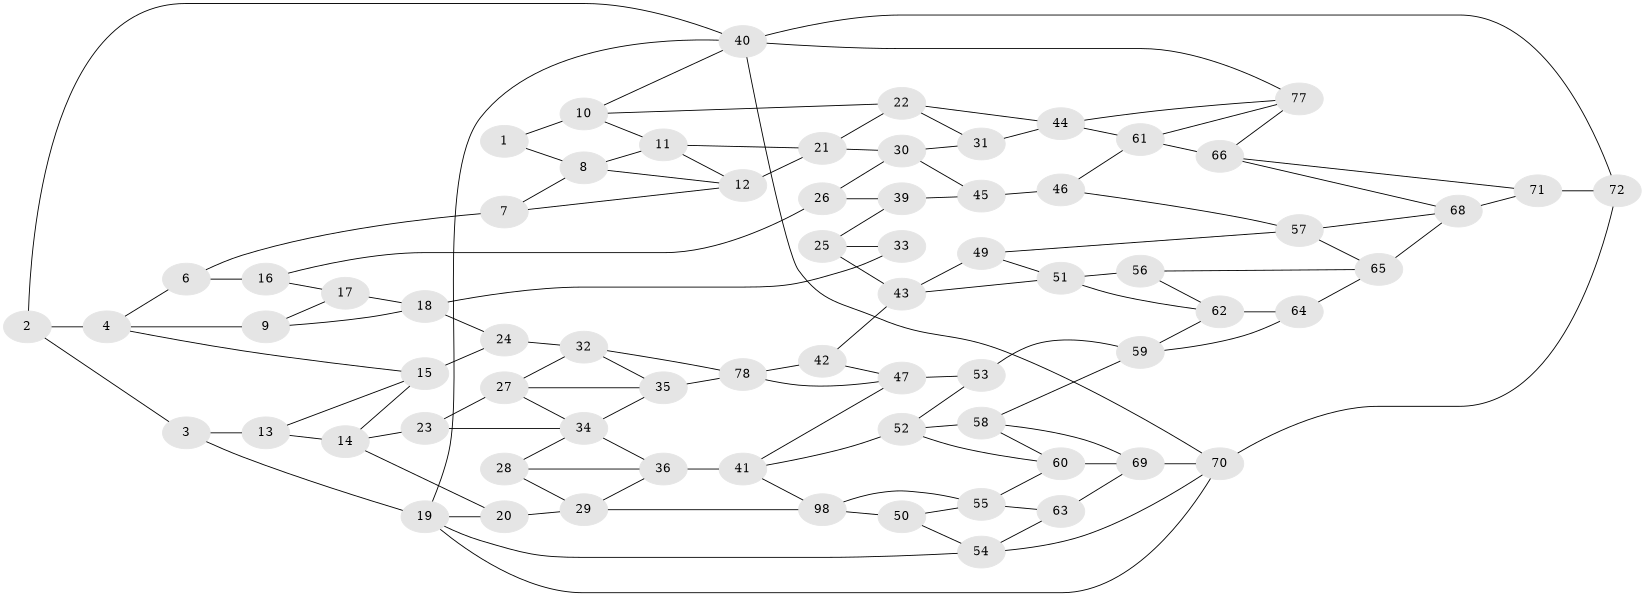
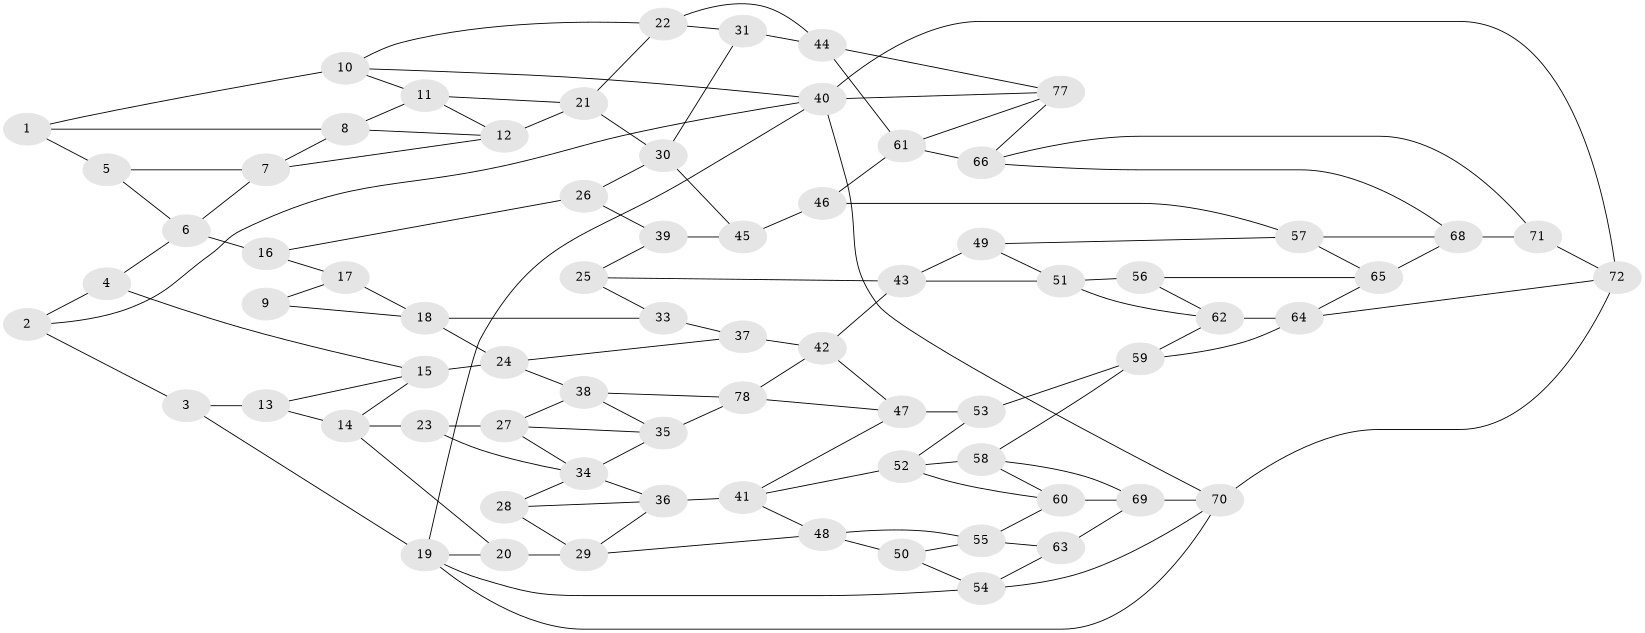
none -> (107, 170)
none -> (1458, 298)
(186, 327) -> none
none -> (743, 337)
(584, 347) -> (584, 392)
(822, 510) -> (822, 535)
